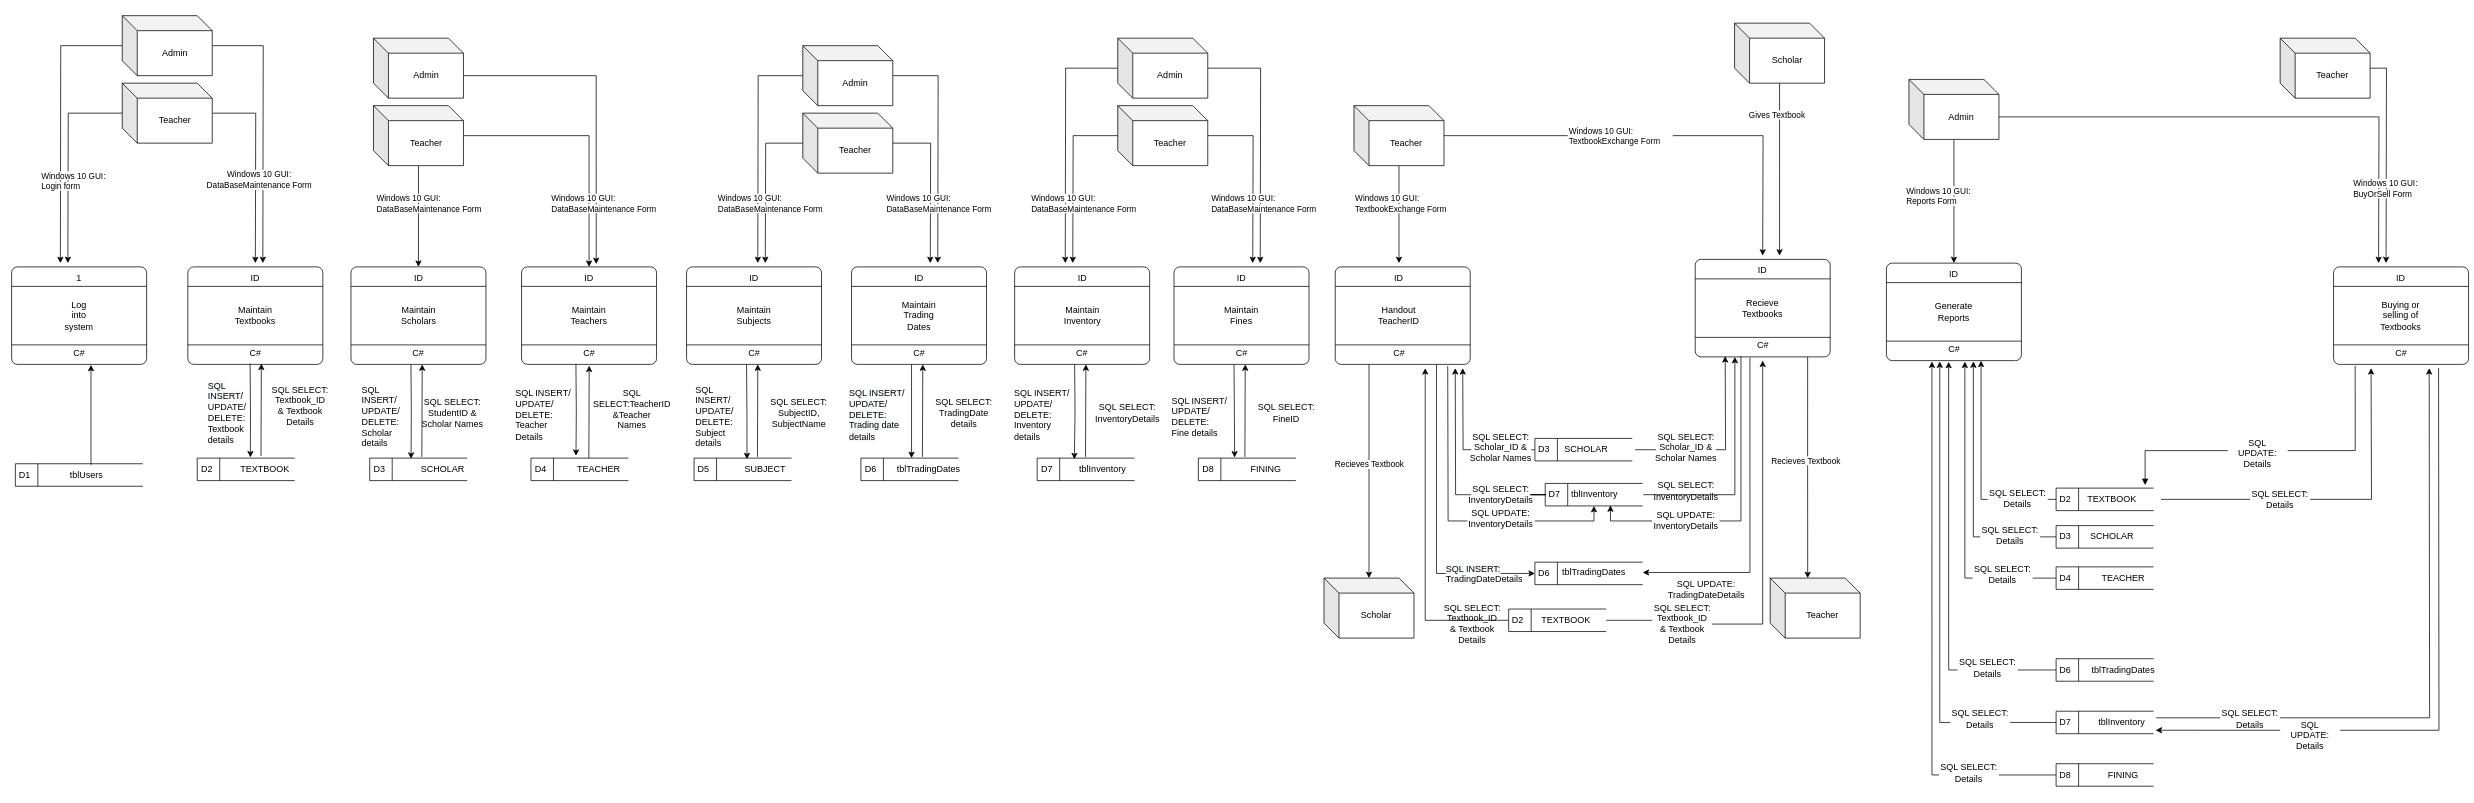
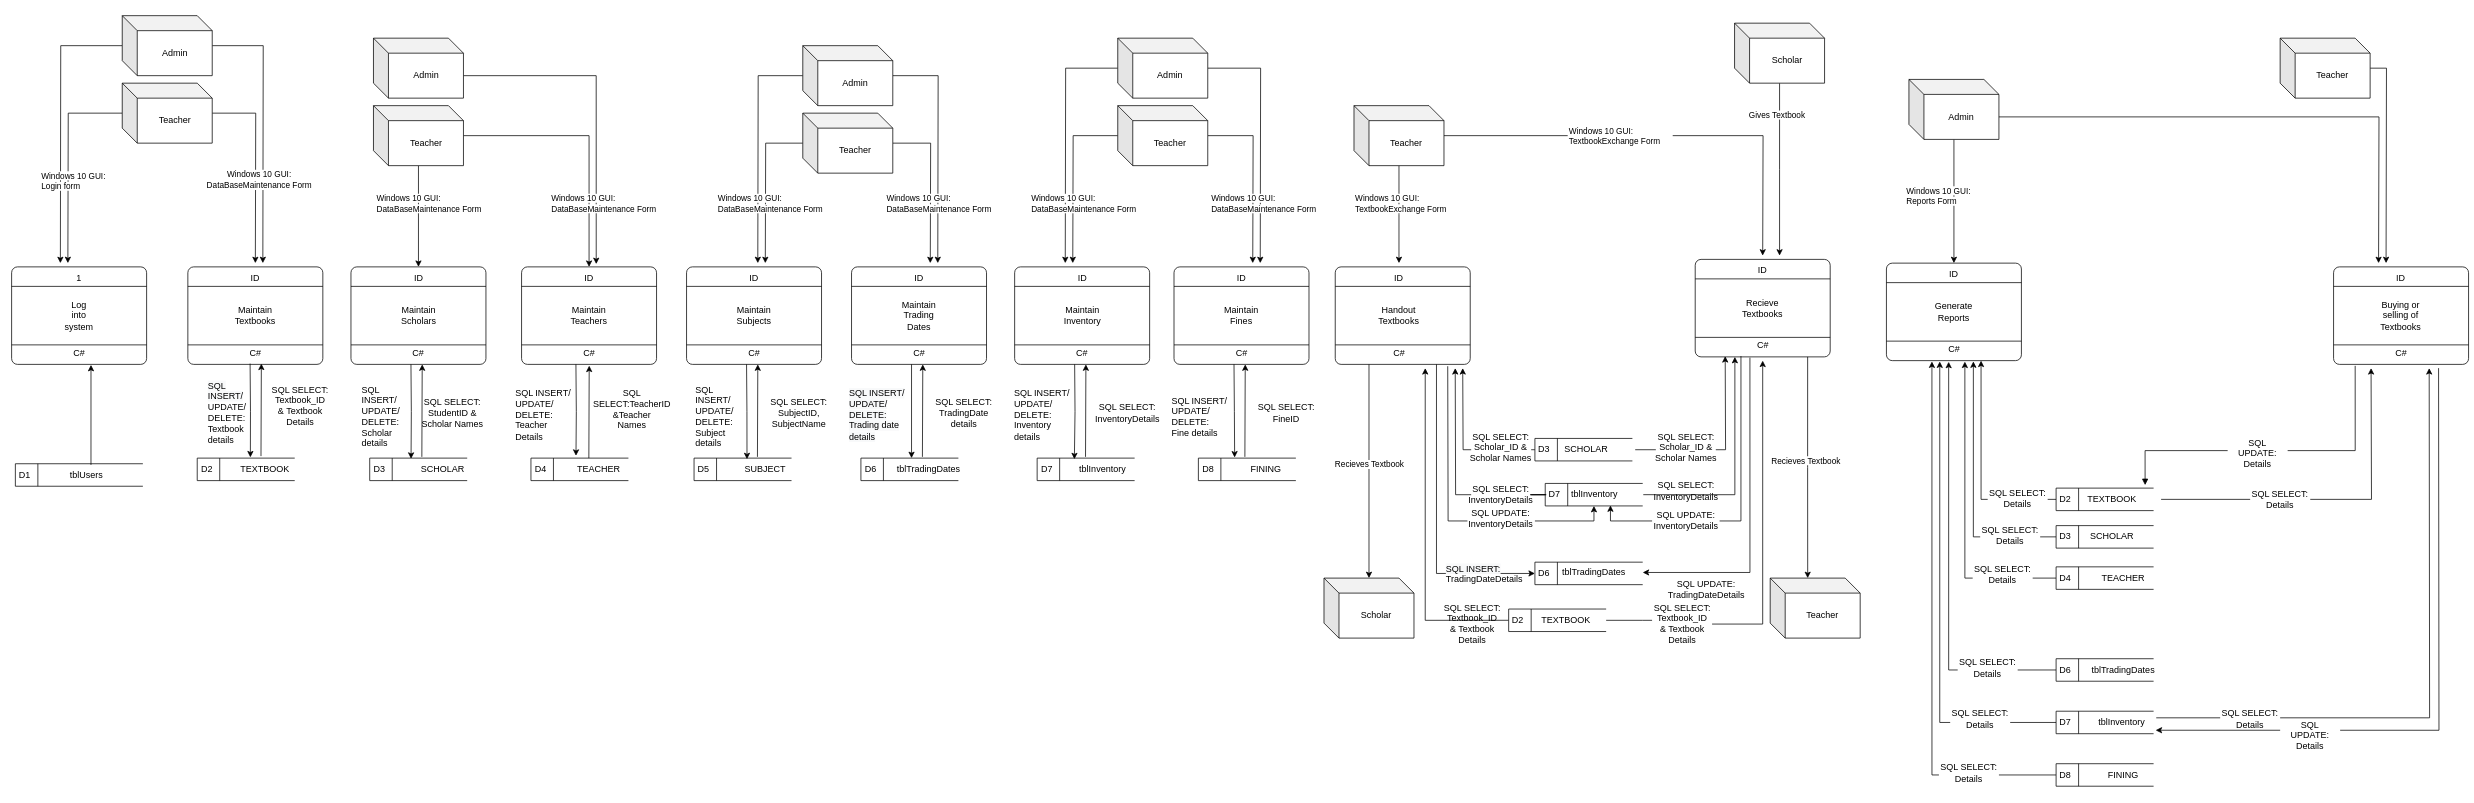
(2405, 188) -> none
(1399, 315) -> (1399, 315)
